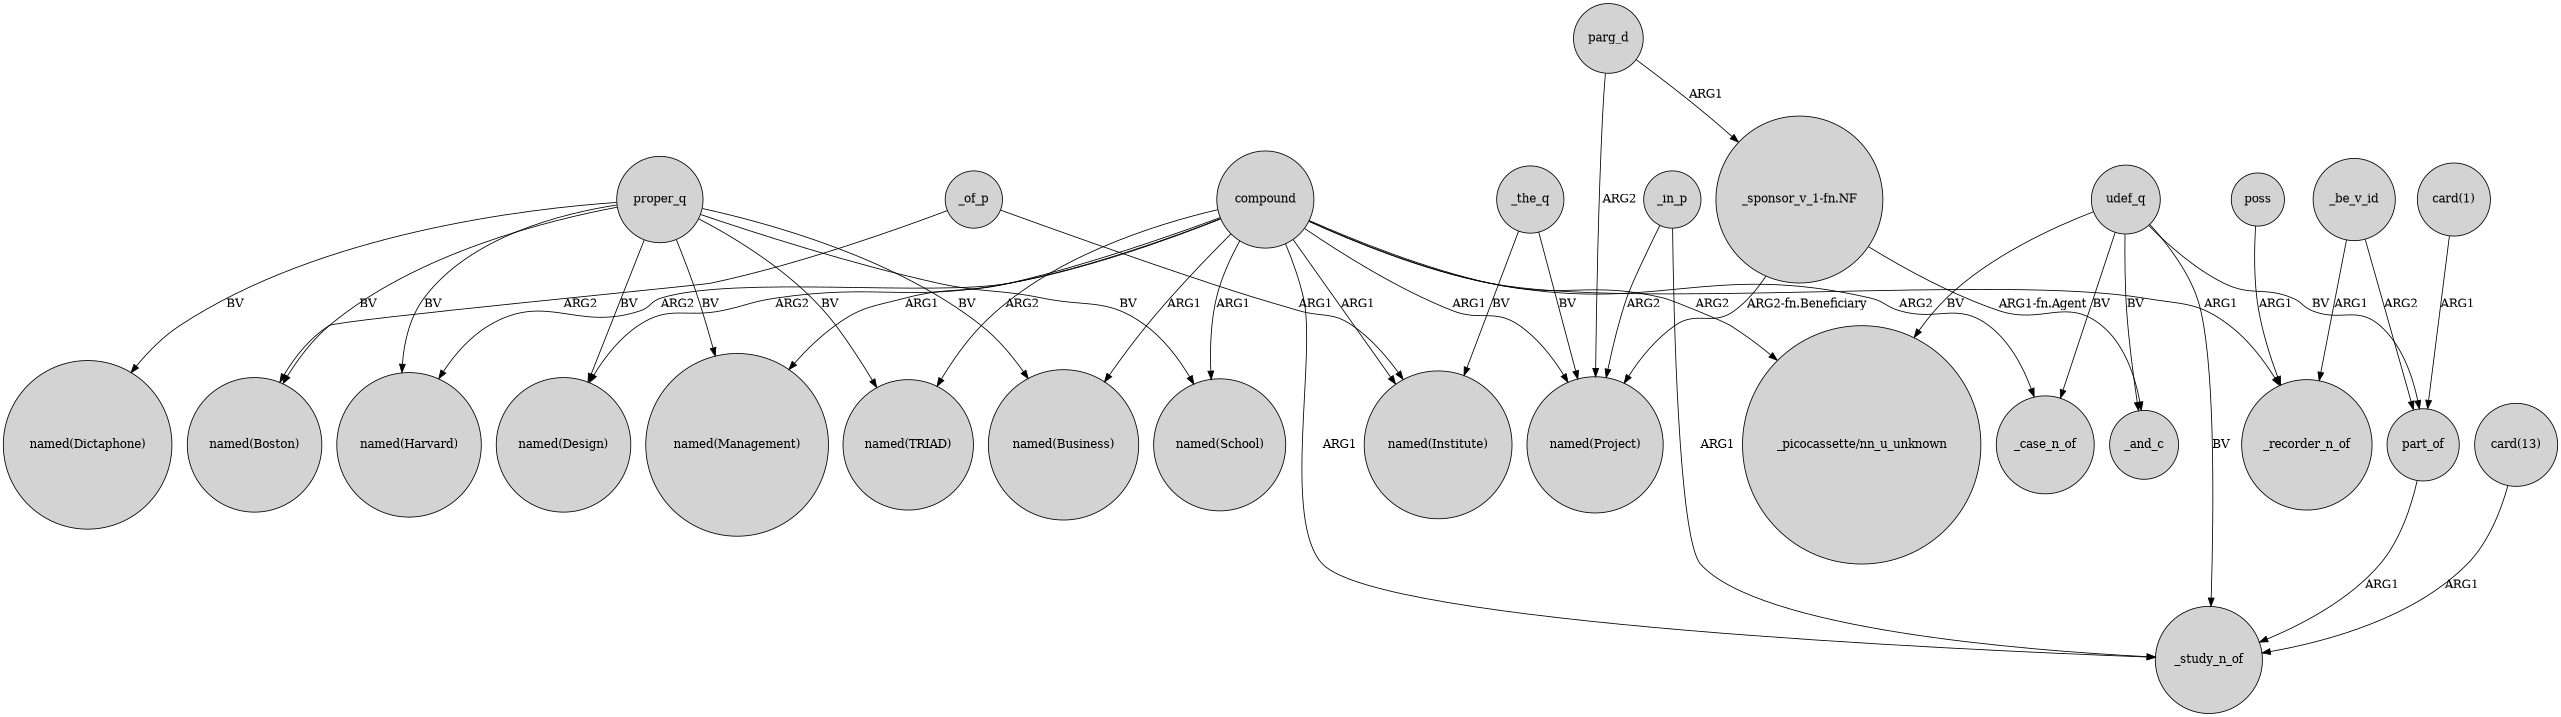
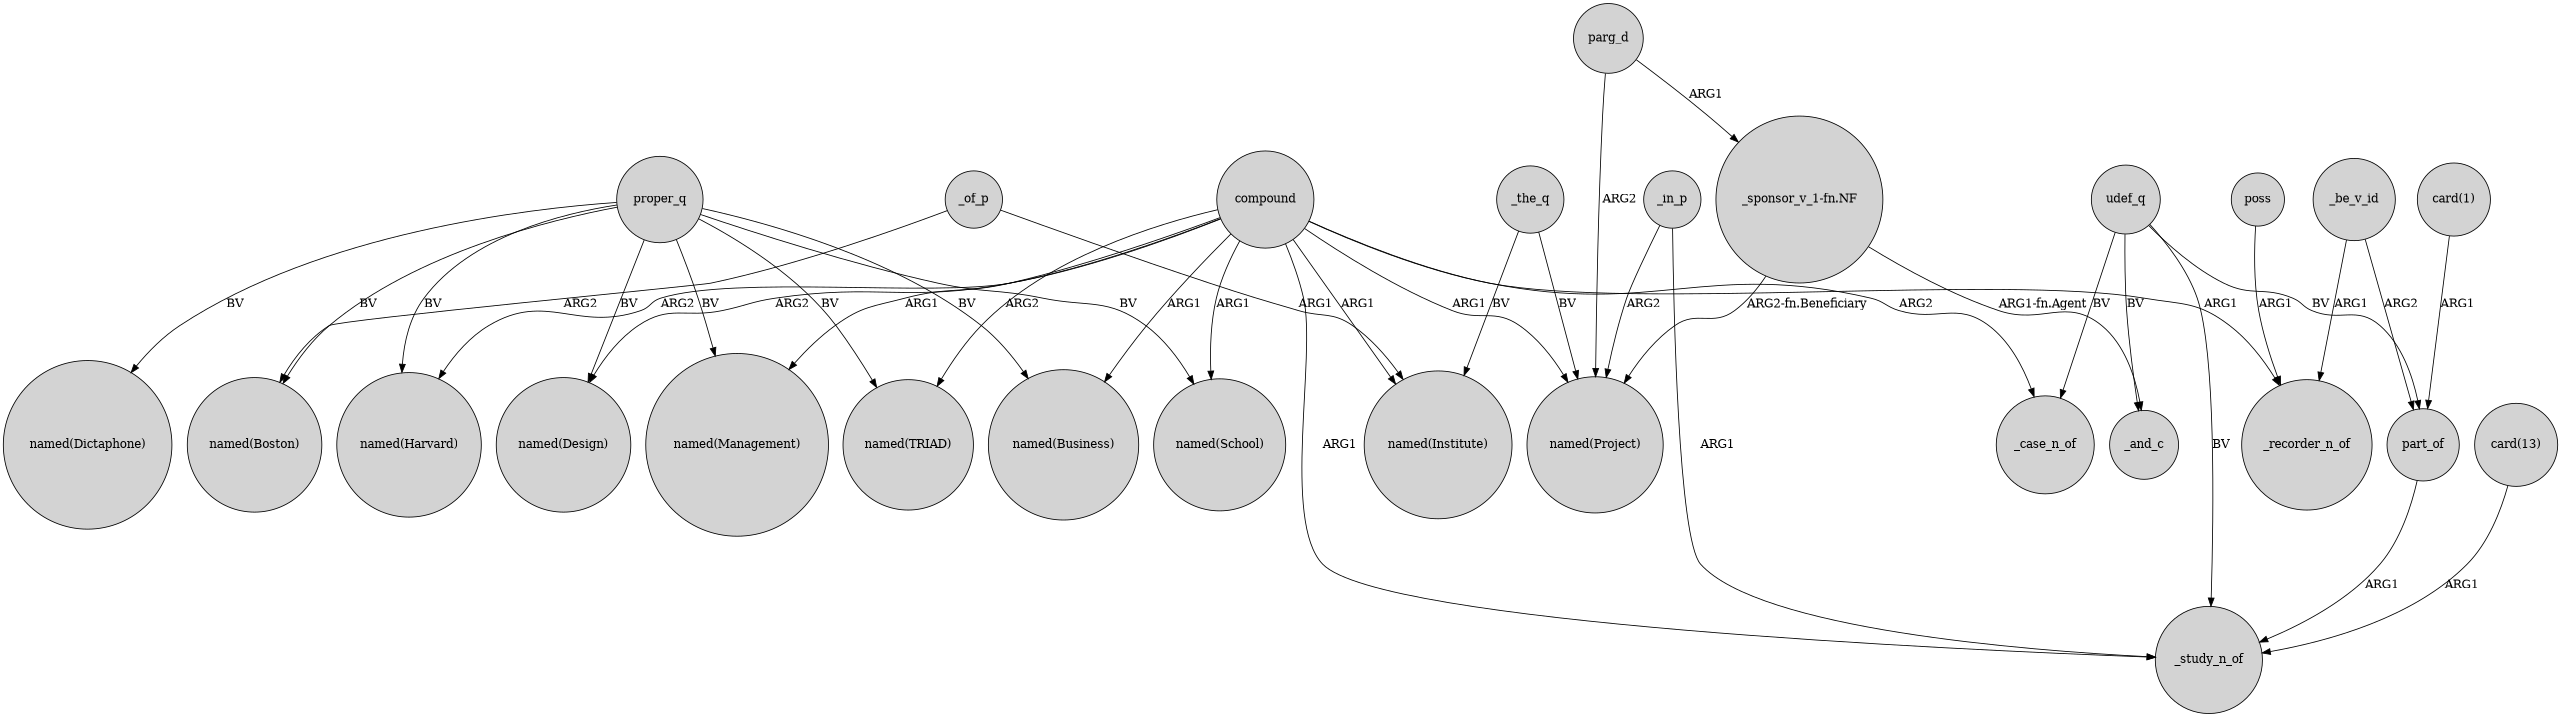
(1862, 445) -> none
